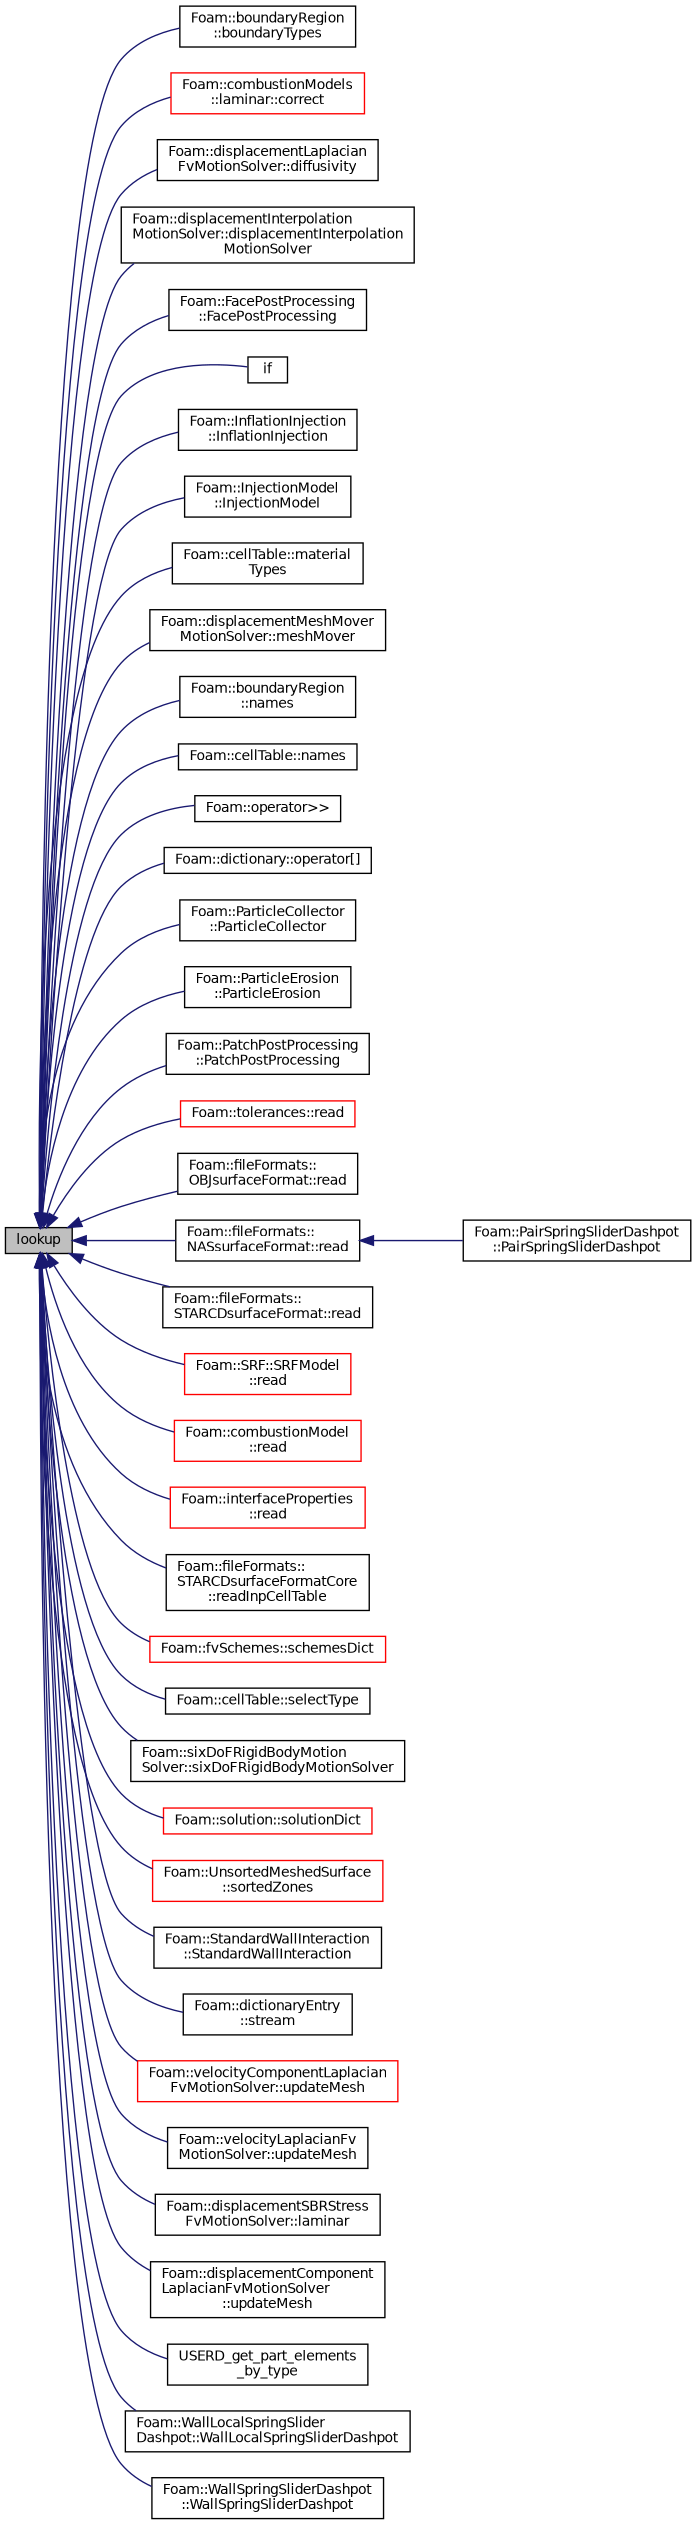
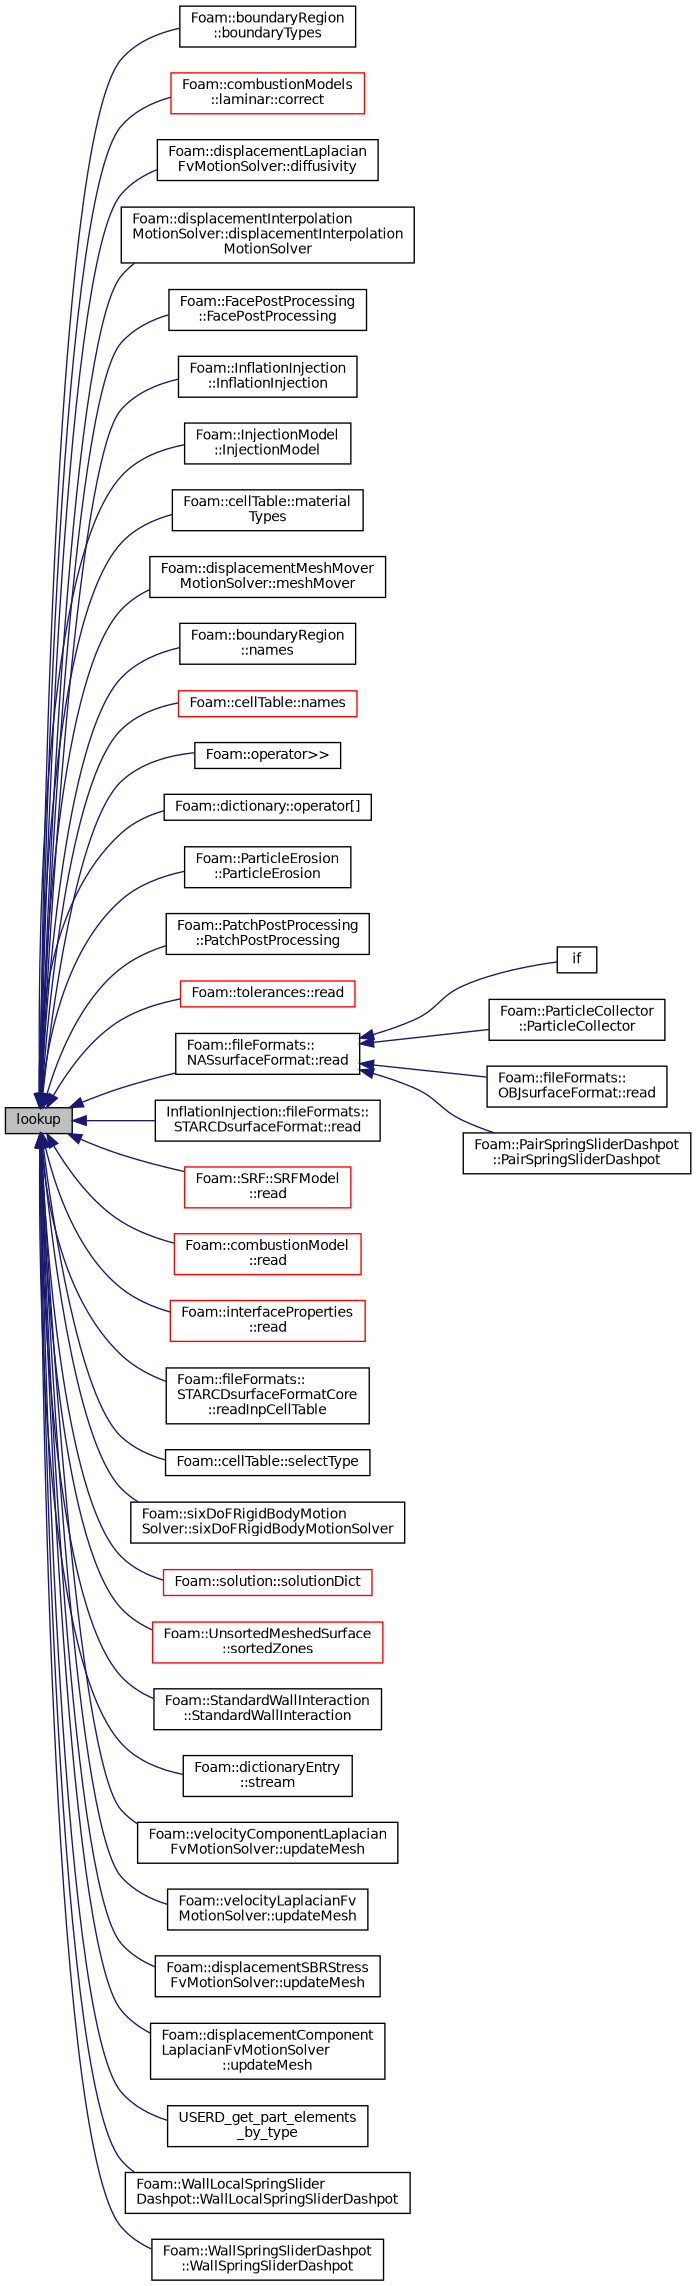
(65, 735) -> (460, 987)
(268, 757) -> (268, 704)
(84, 1004) -> (431, 1036)
(128, 1204) -> (430, 1071)
(268, 1307) -> (268, 1121)
(268, 1649) -> none
(268, 2081) -> (268, 1843)
(268, 2215) -> (268, 1976)
